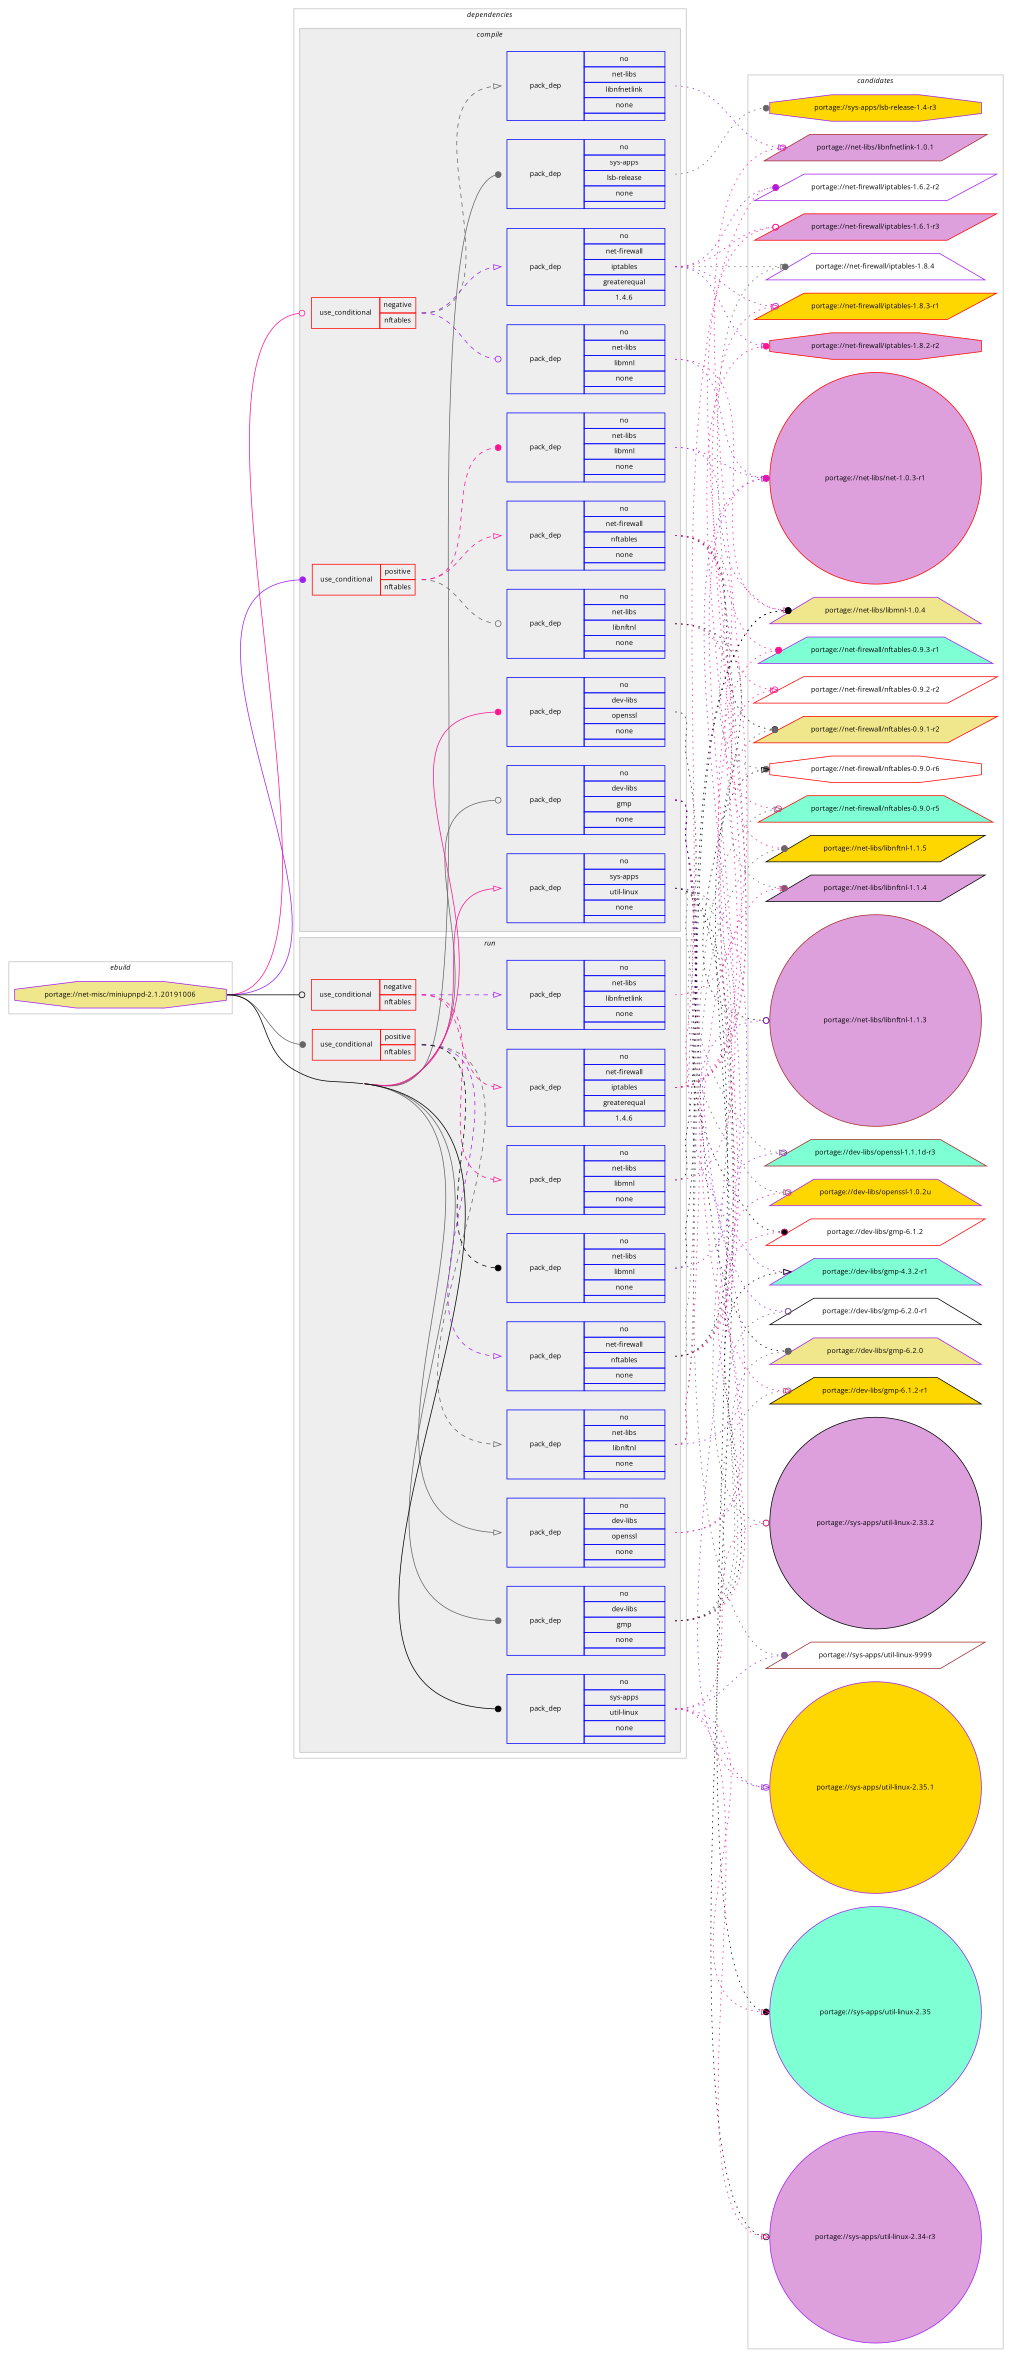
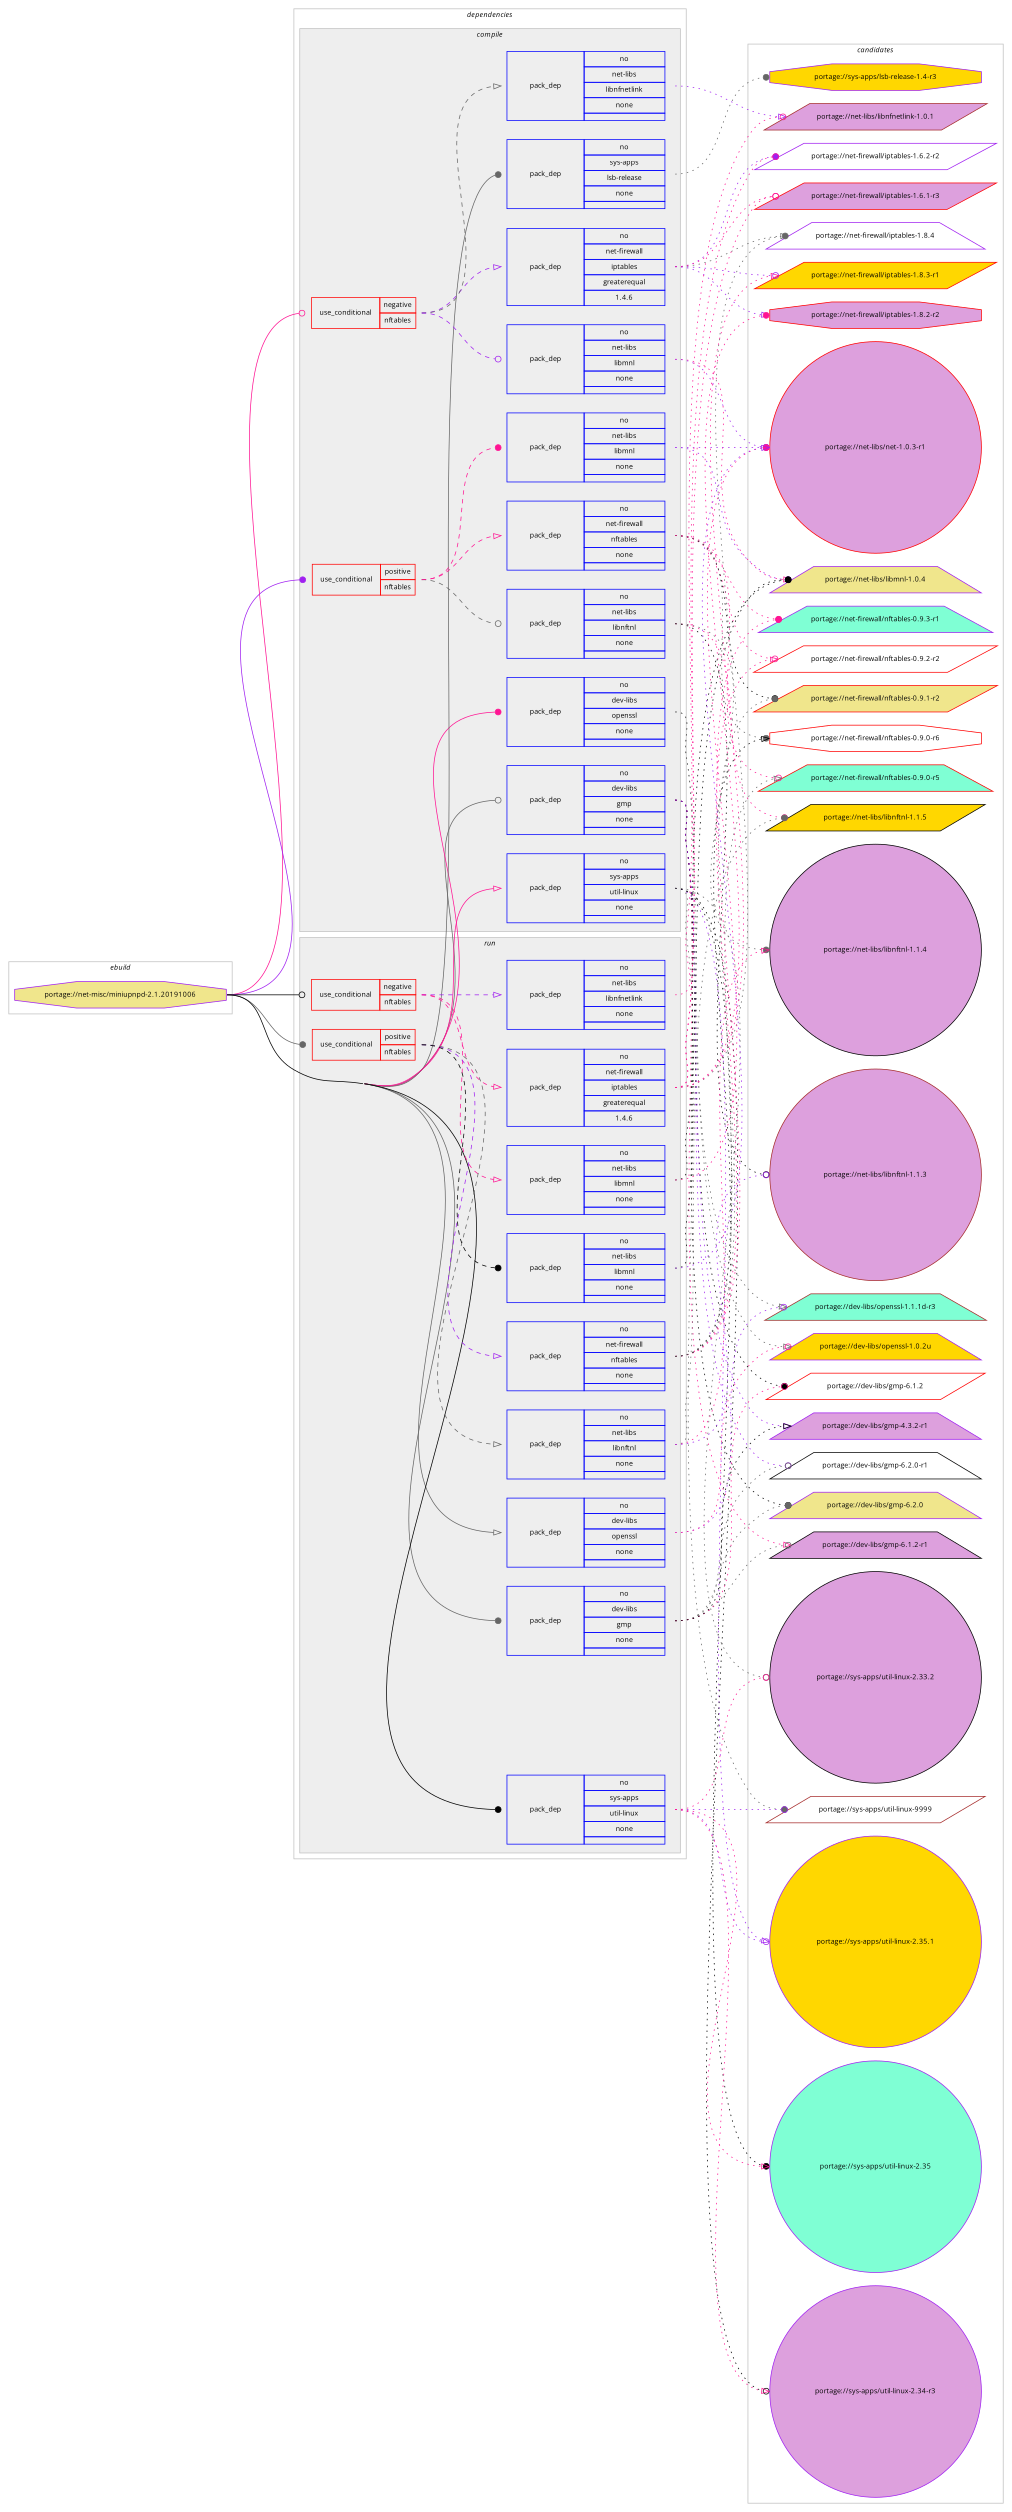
(876, 888) -> (876, 950)
(876, 1272) -> (876, 1426)
(876, 1391) -> (876, 1545)
